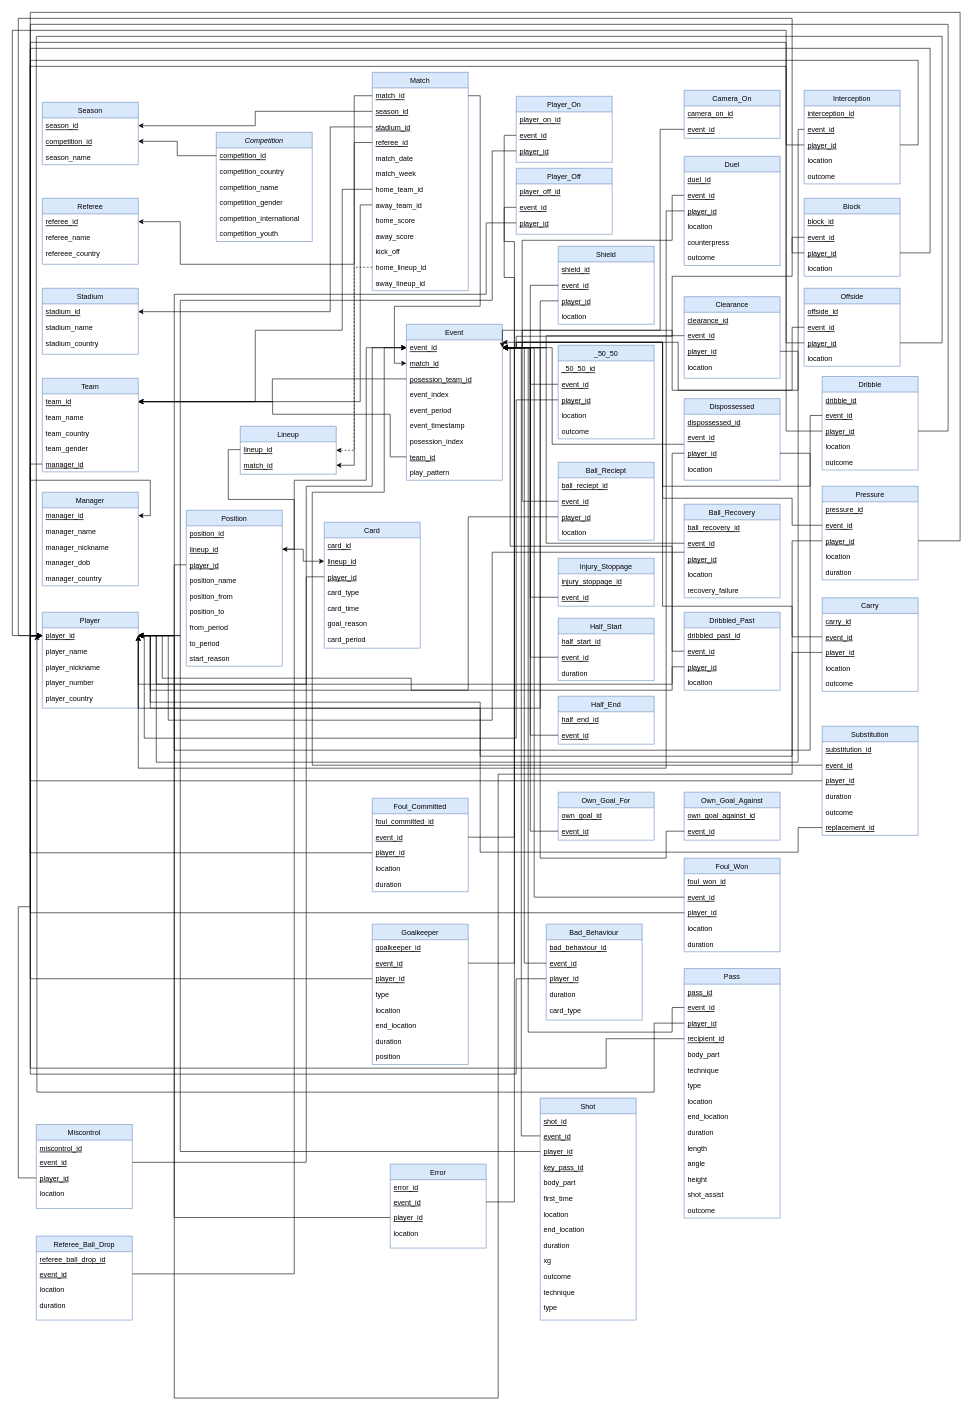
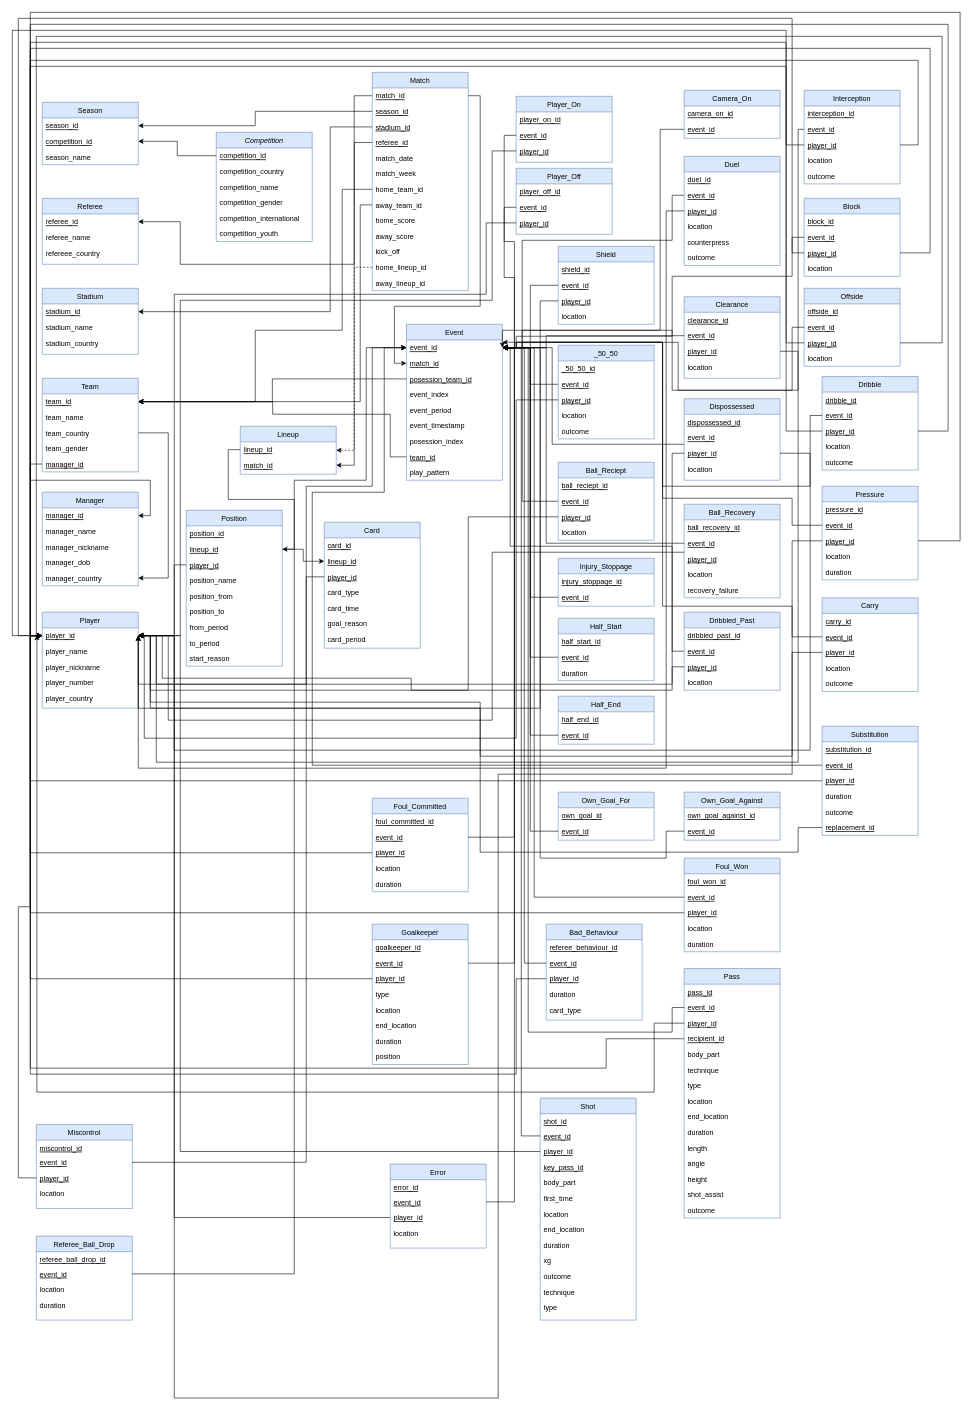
none -> (143, 578)
(580, 948) -> (588, 948)
